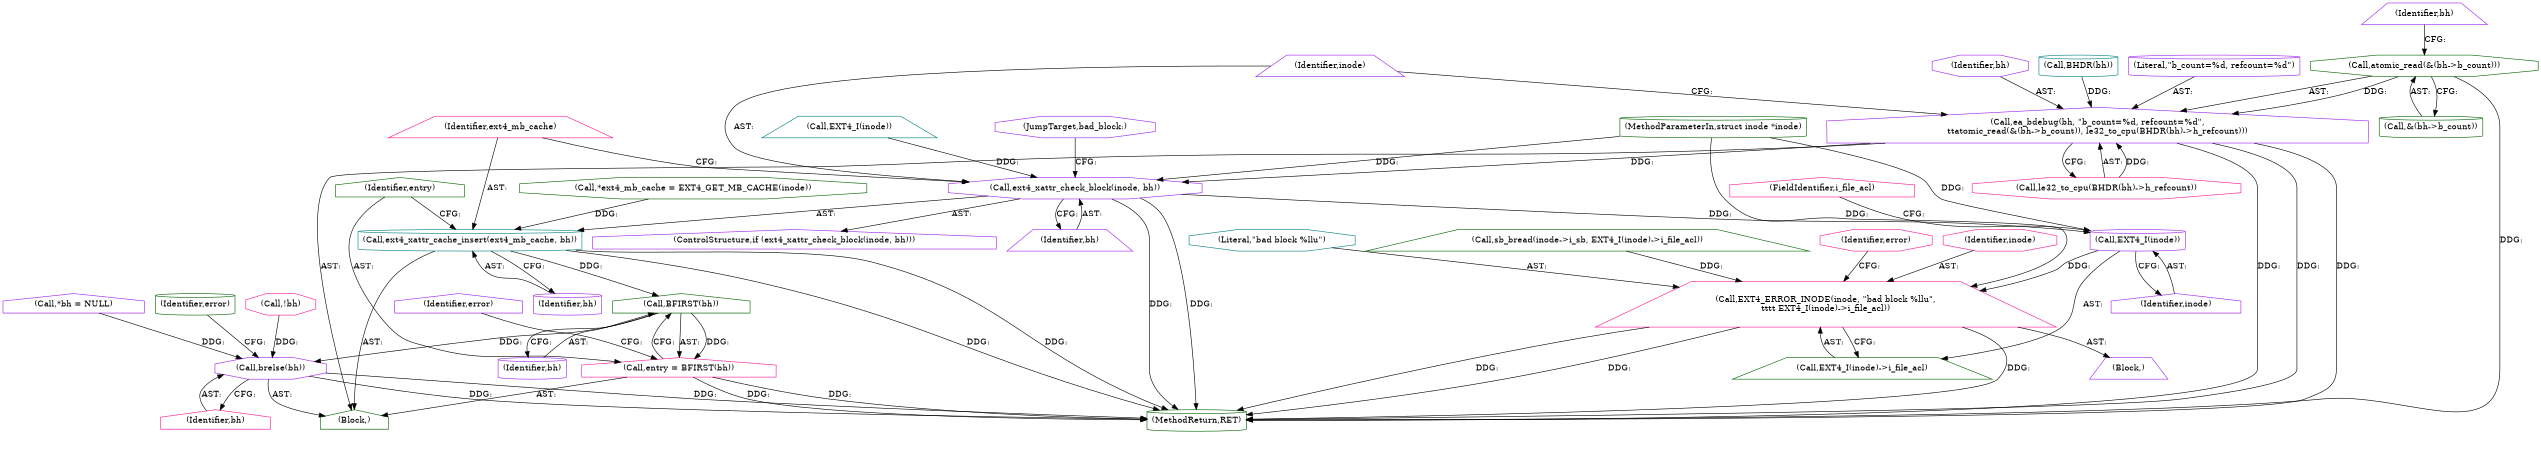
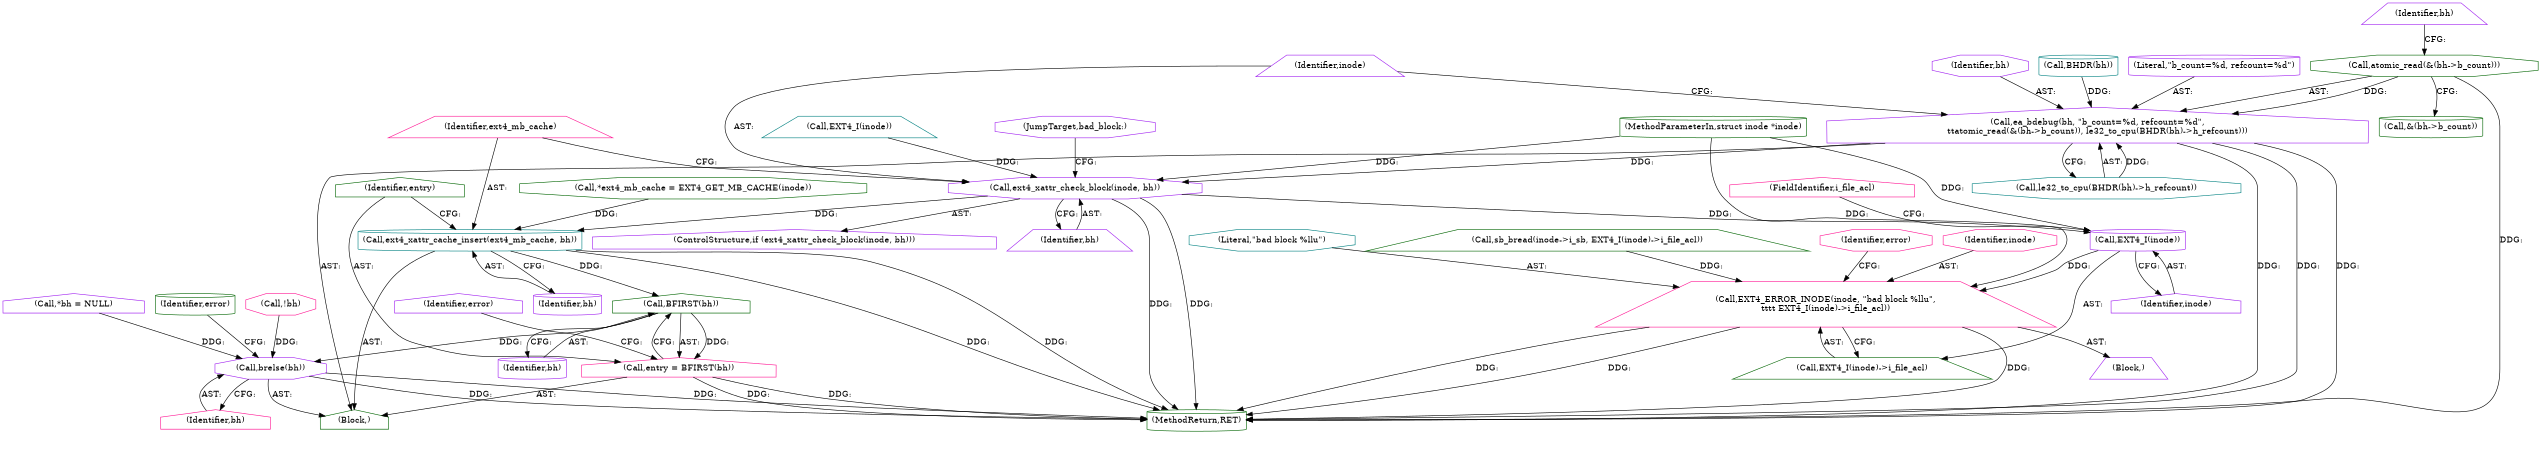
(2412, 100) -> none
(2107, 188) -> (2107, 188)
(828, 214) -> (828, 214)
